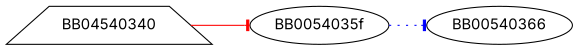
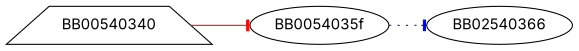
(109, 25) -> (109, 25)
(500, 25) -> (500, 25)
